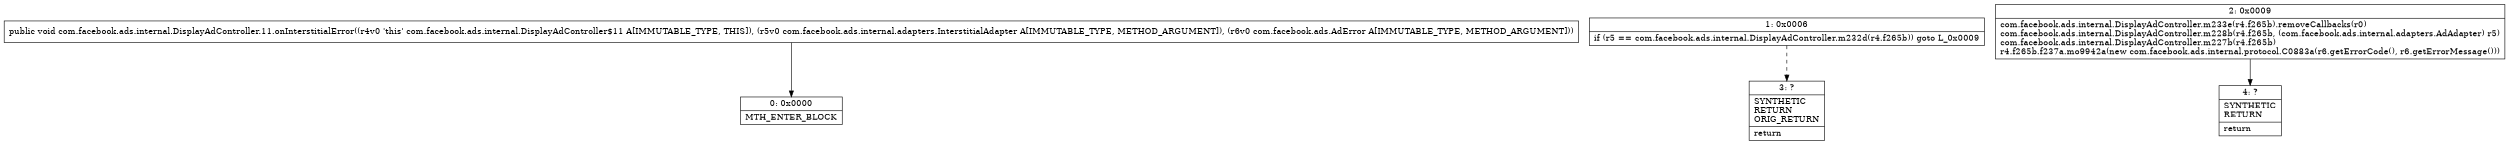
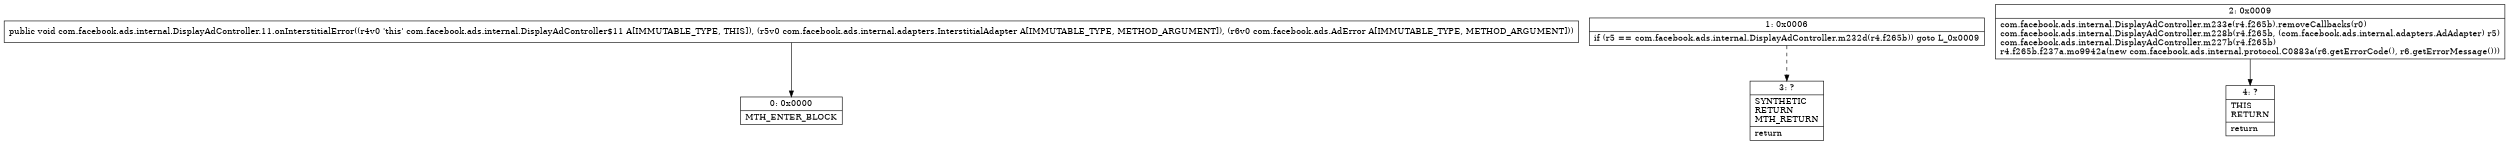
(2250, 106) -> (2242, 106)
(1787, 119) -> (1787, 119)
